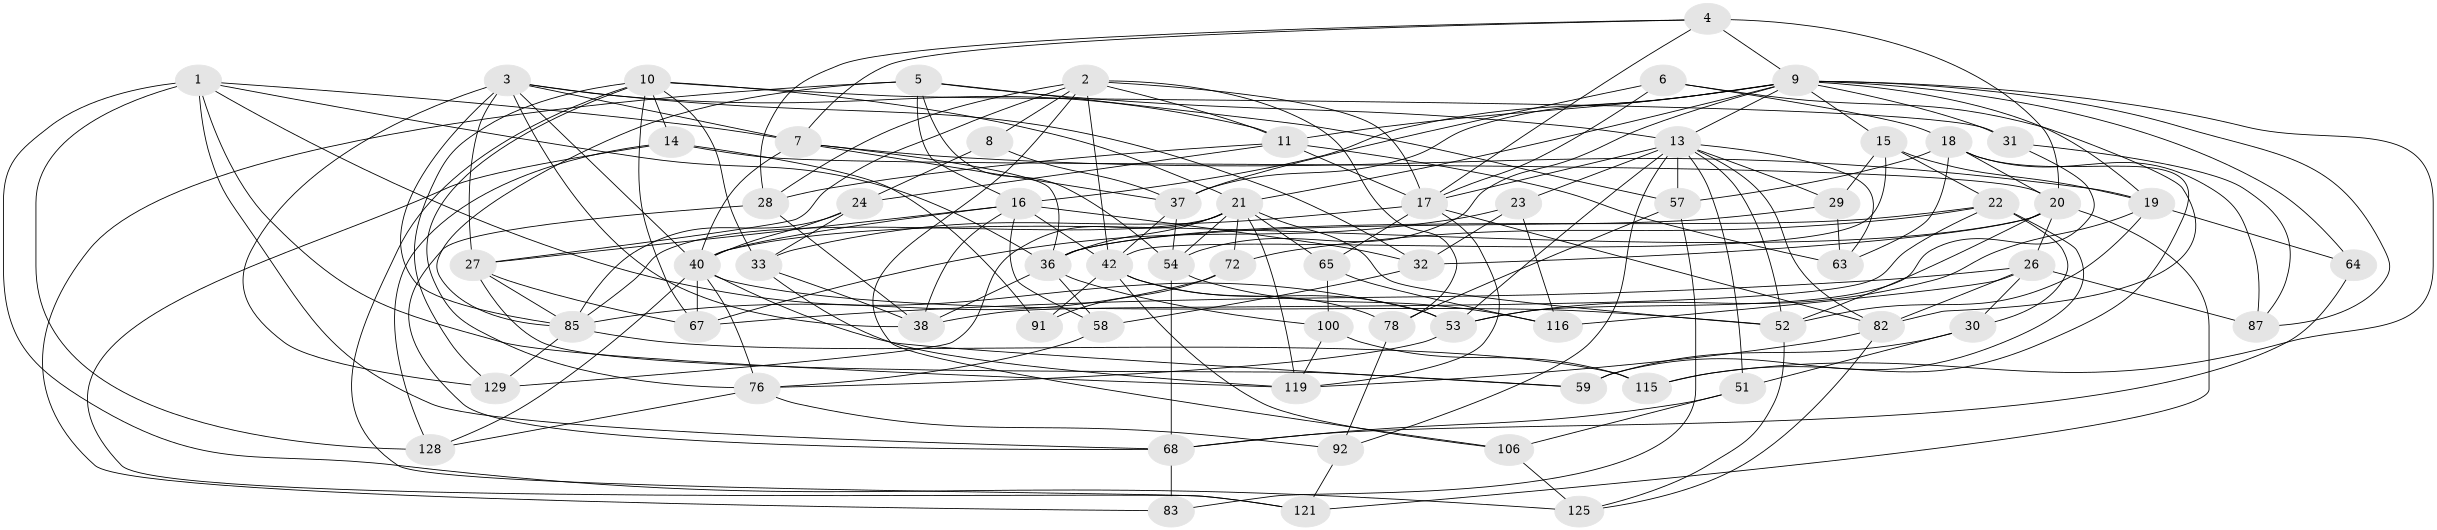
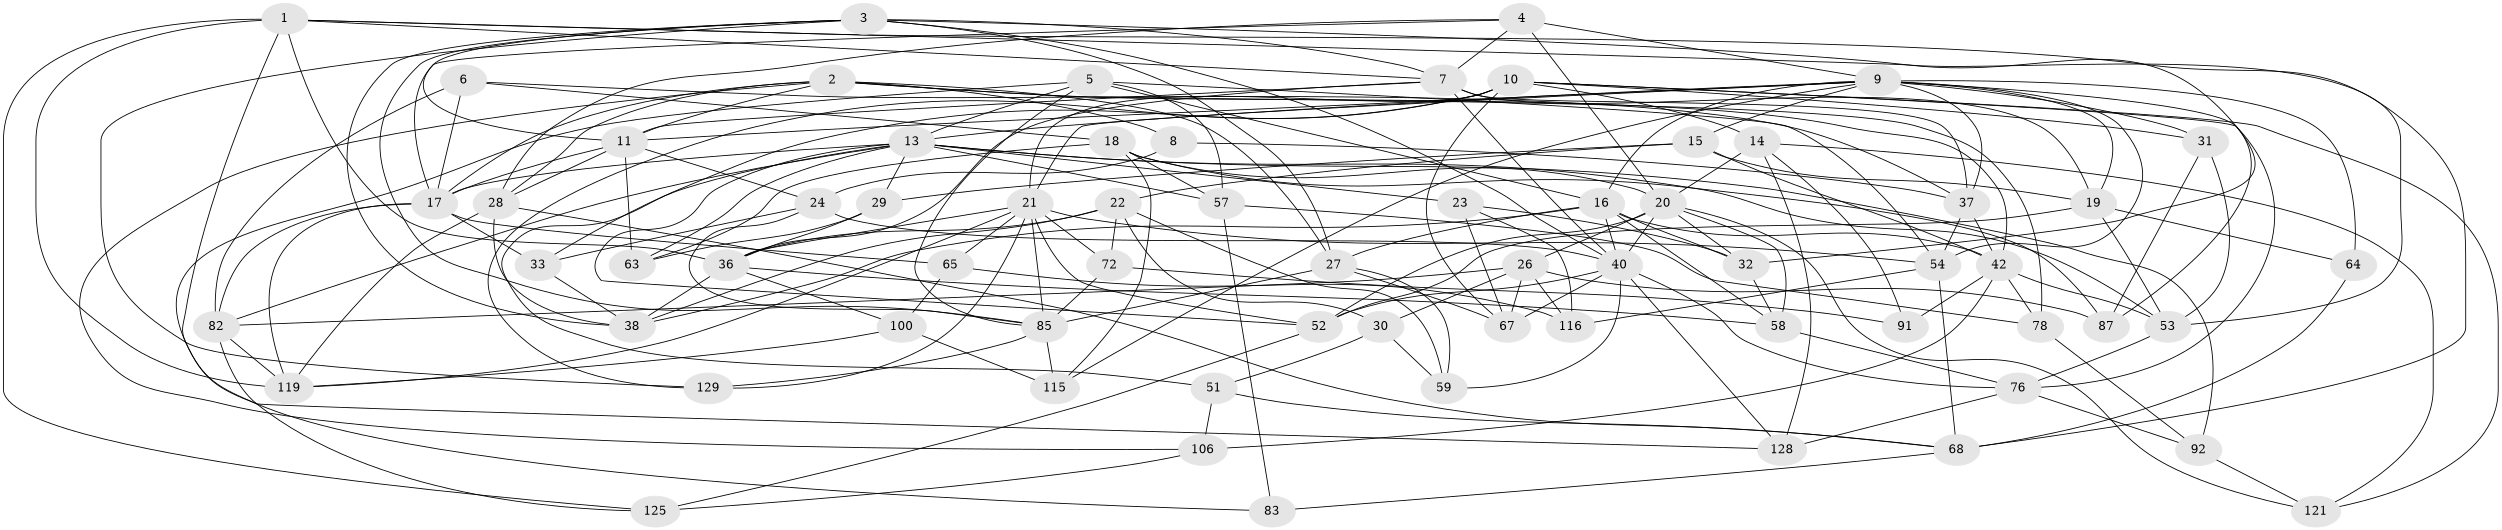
none -> (953, 107)
none -> (1765, 242)
(1014, 364) -> (378, 282)
